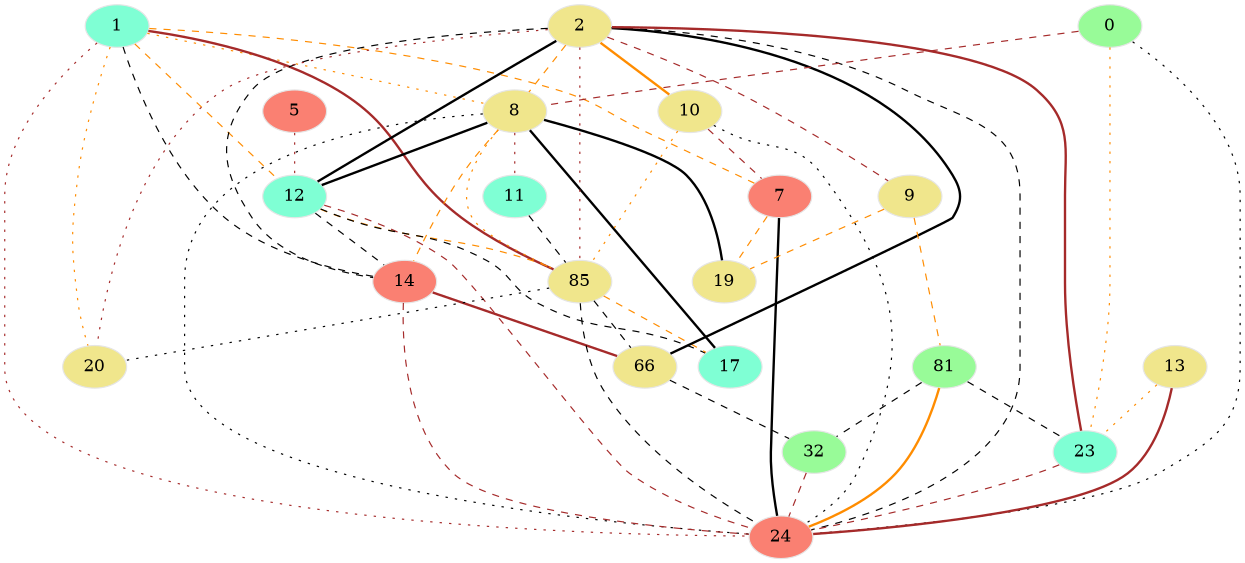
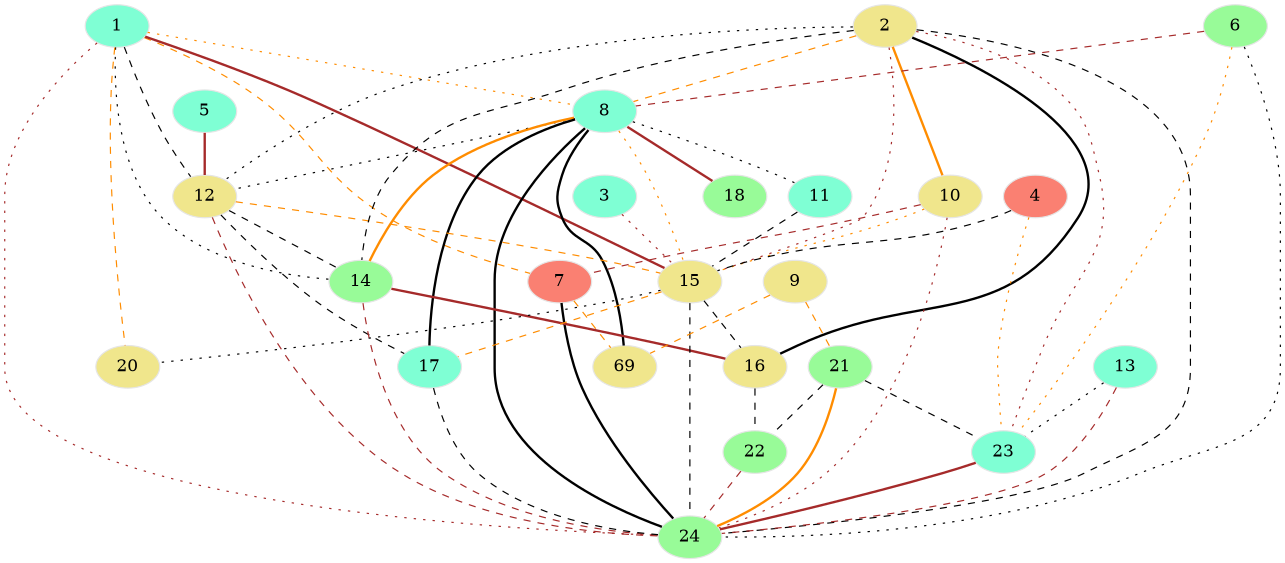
(1110, 26) -> (1235, 26)
(1000, 70) -> (1101, 187)
(241, 82) -> none
(752, 100) -> none
(295, 111) -> (205, 111)
(437, 111) -> (526, 55)
(515, 111) -> (605, 111)
(209, 115) -> (153, 114)
(413, 151) -> (396, 156)
(515, 154) -> (715, 151)
(295, 161) -> (205, 154)
(451, 192) -> (458, 159)
(76, 195) -> (112, 197)
(295, 196) -> (205, 196)
none -> (605, 196)
none -> (735, 196)
none -> (1035, 196)
(204, 198) -> (162, 218)
(405, 282) -> (361, 282)
(580, 282) -> (690, 282)
(724, 282) -> (625, 367)
(885, 294) -> (879, 409)
(645, 367) -> (755, 367)
(944, 367) -> (840, 367)
(1175, 367) -> (1125, 367)
(1130, 409) -> (1064, 409)
(230, 426) -> (495, 355)
(814, 452) -> (755, 452)
(1112, 482) -> (1006, 489)
none -> (518, 499)
(936, 502) -> (848, 498)
(781, 537) -> (690, 537)
